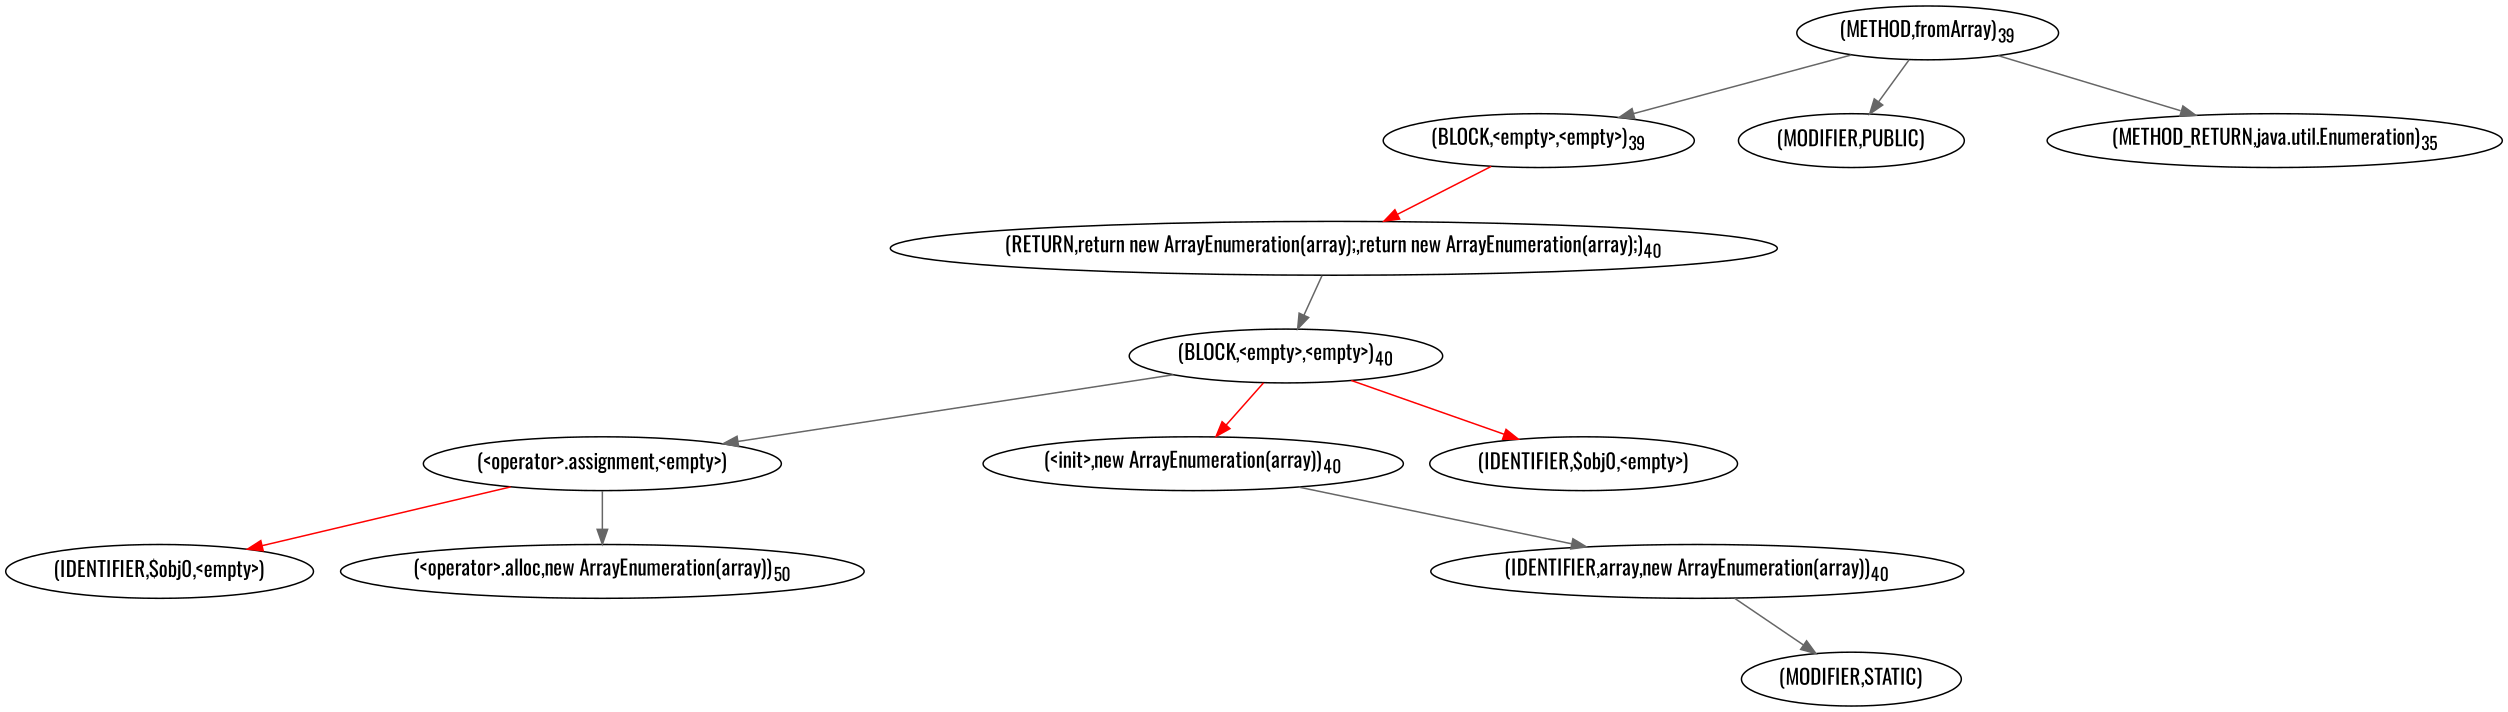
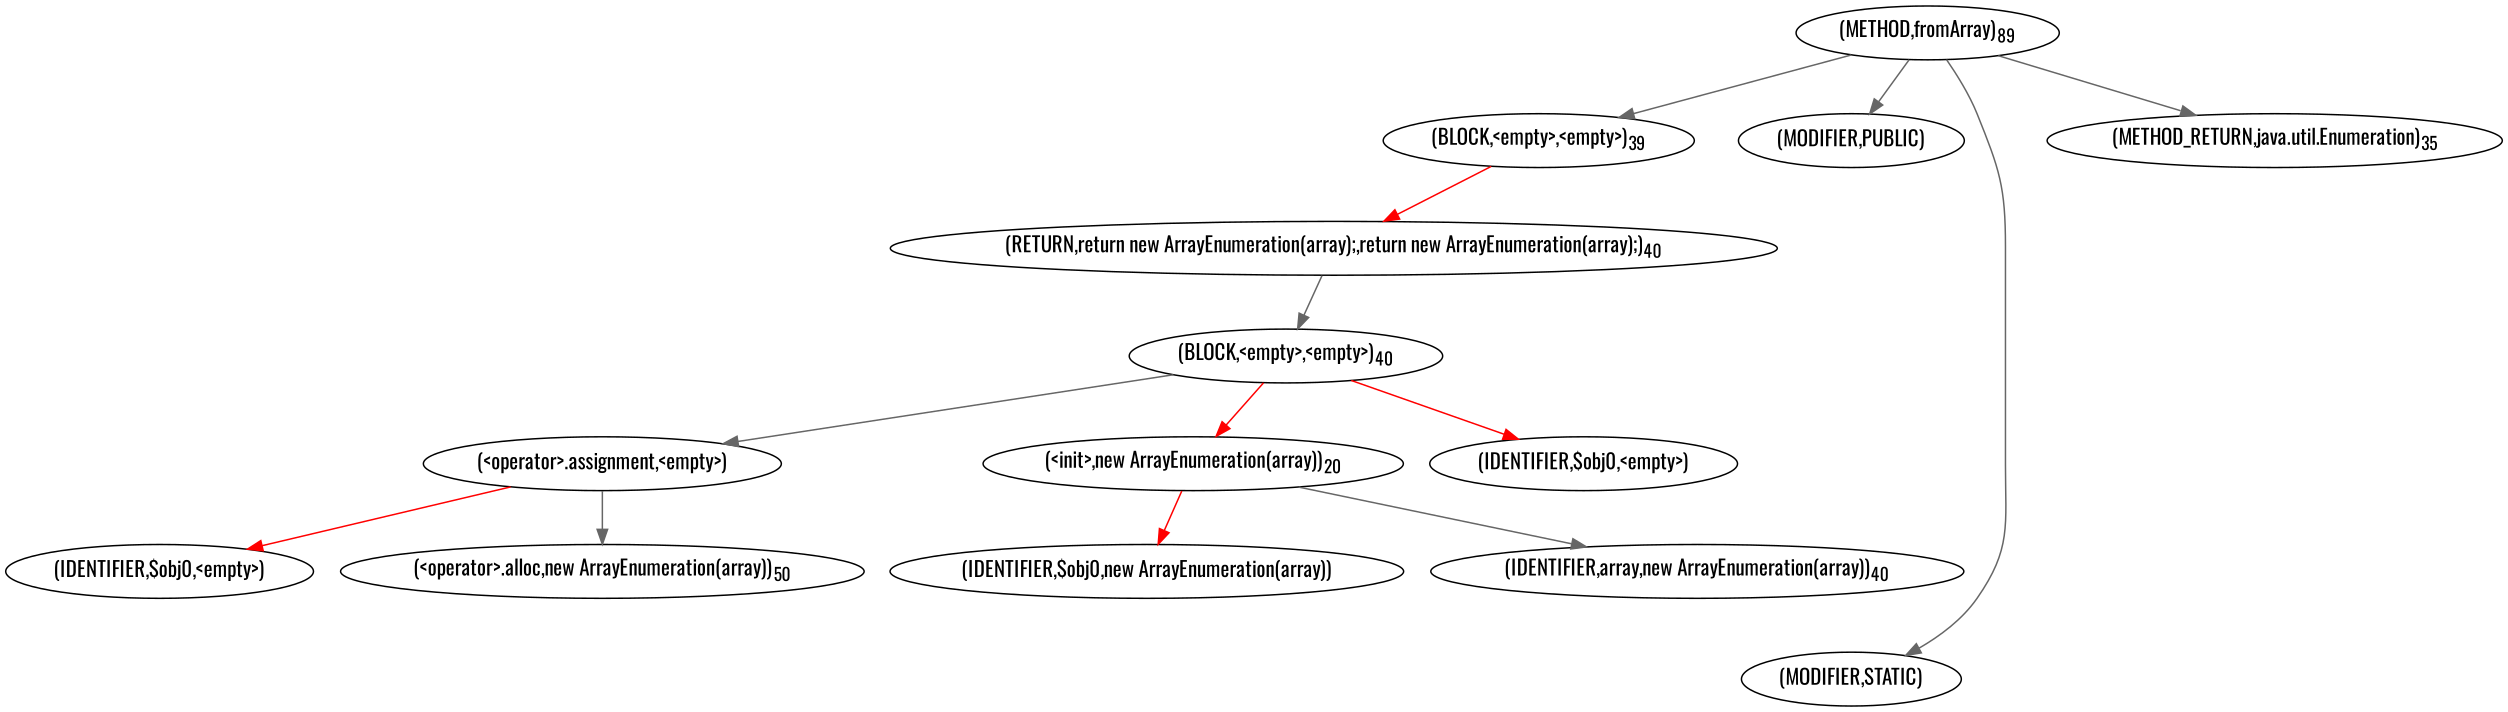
(2007, 31) -> (2007, 31)
(1333, 461) -> (1333, 461)
none -> (1147, 571)
(1769, 622) -> (2005, 364)
